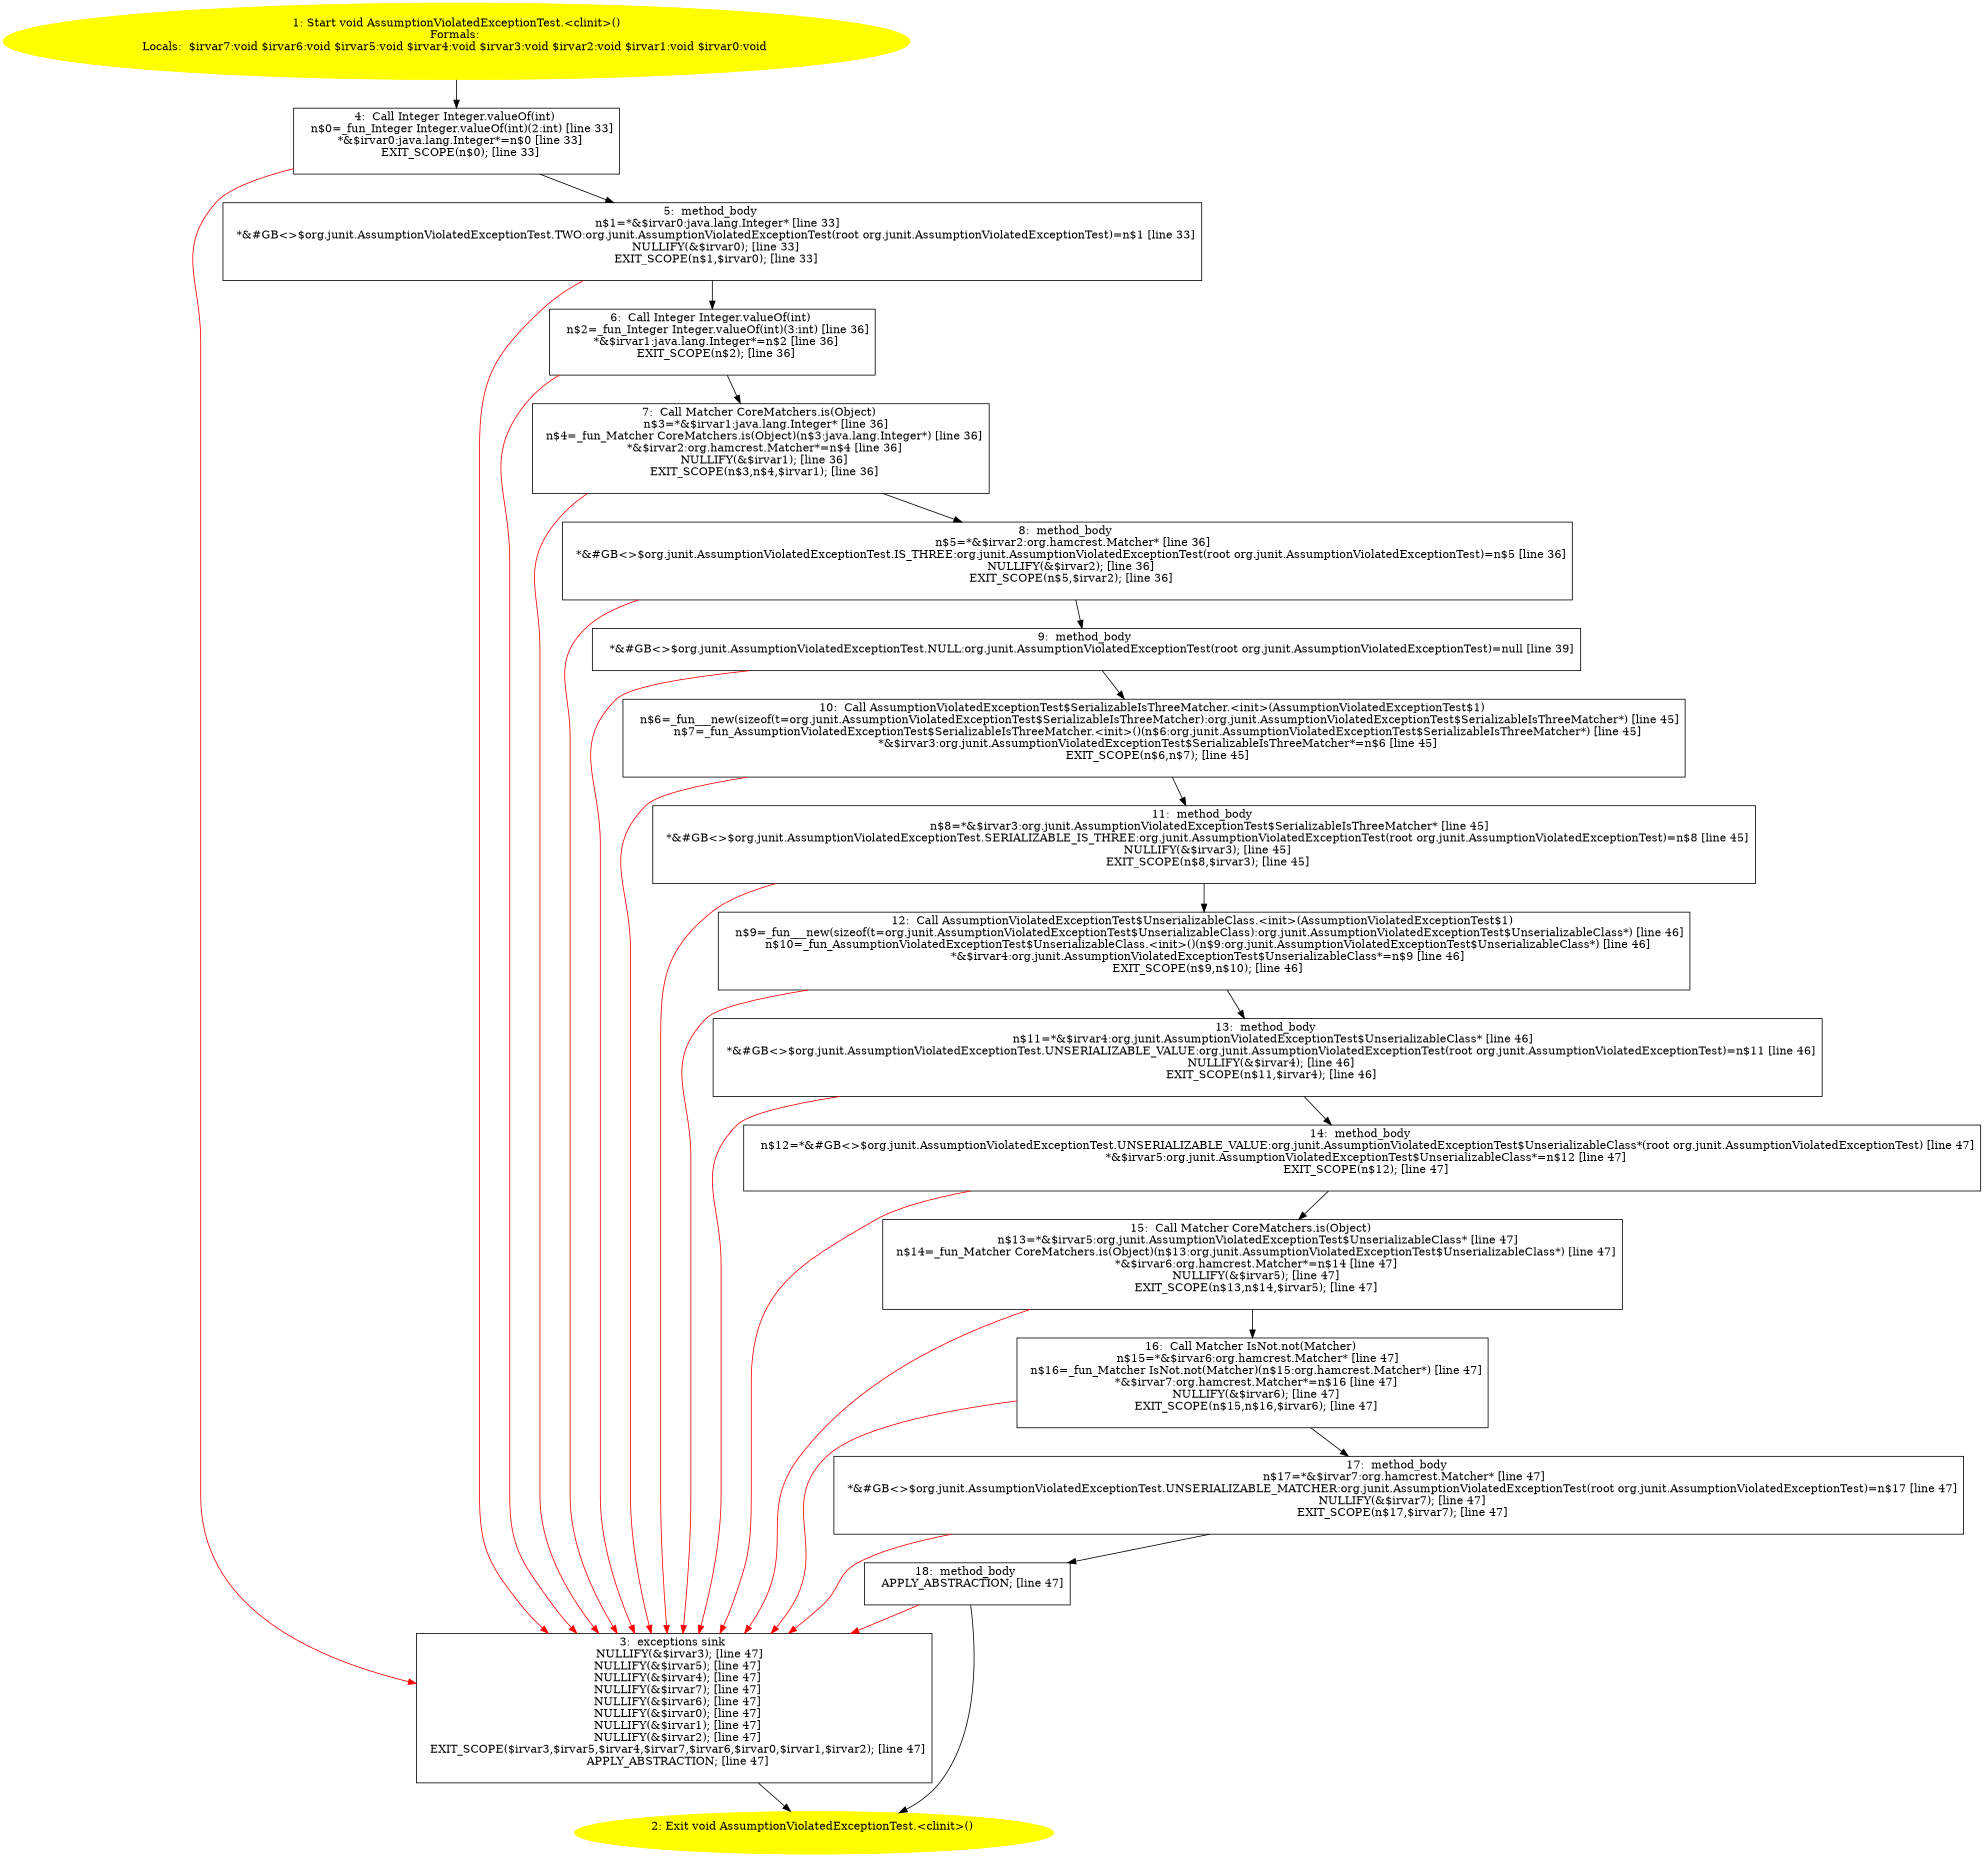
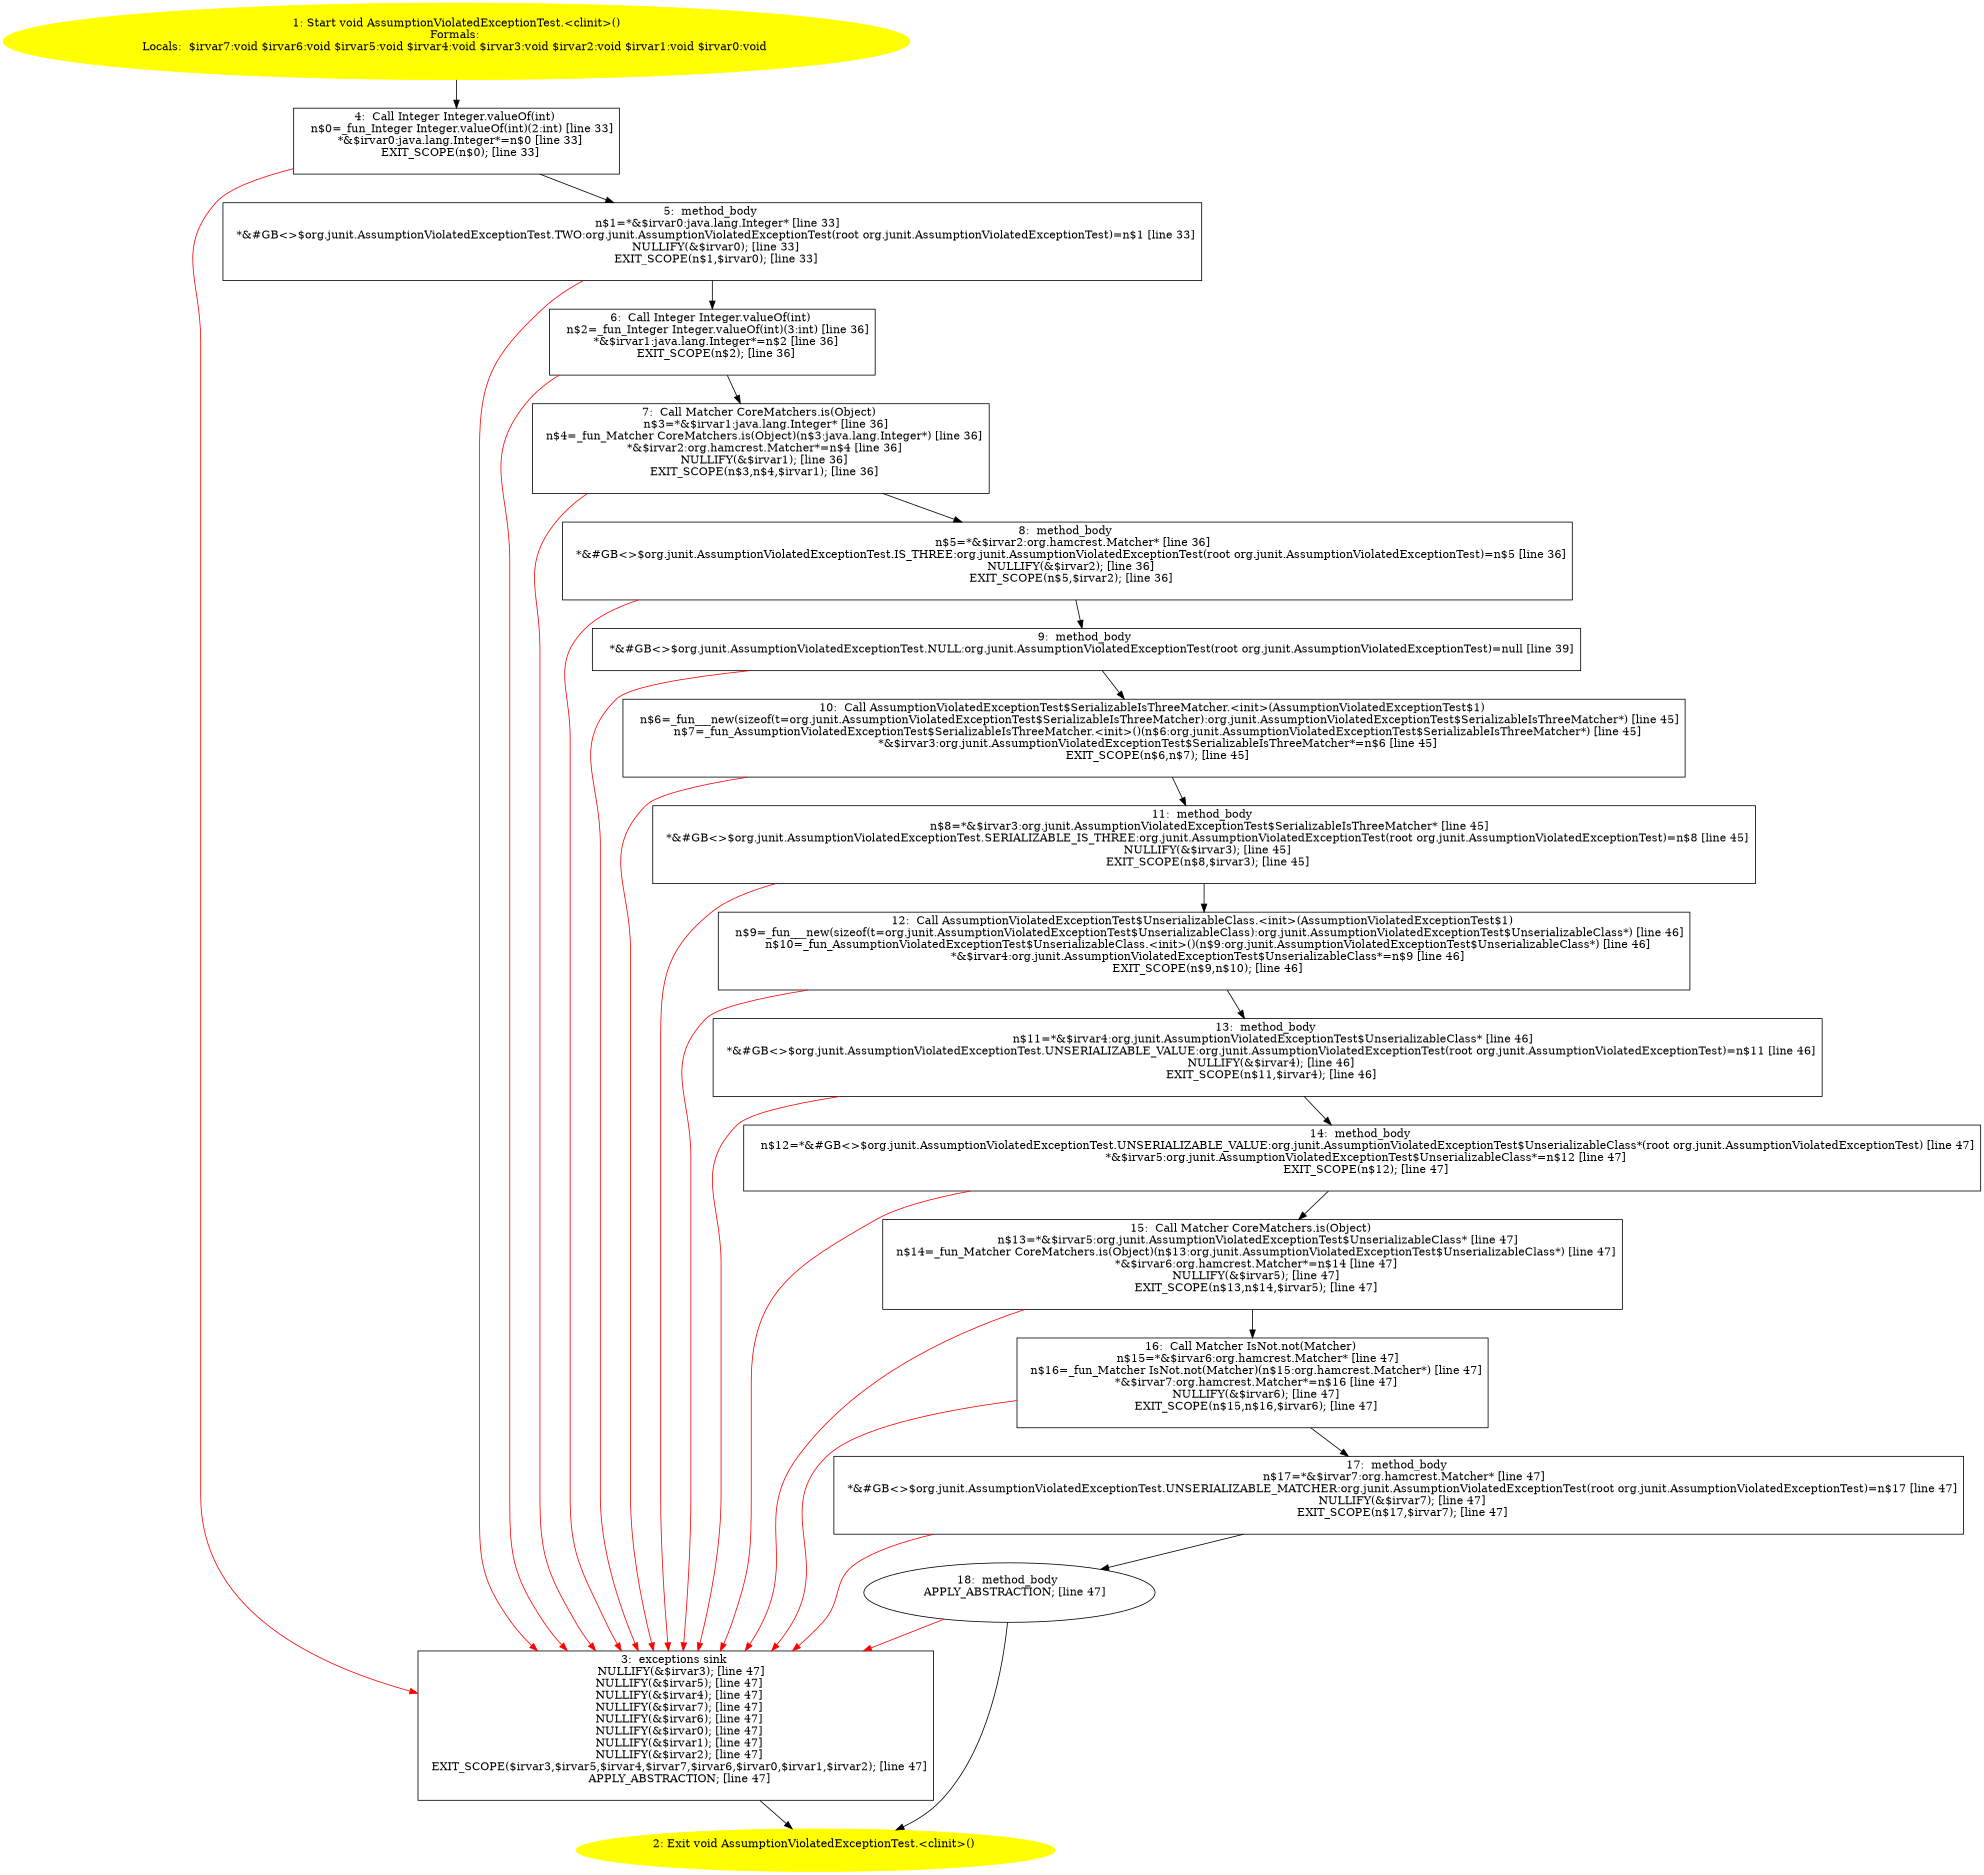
(967, 1584) -> (1009, 1593)
